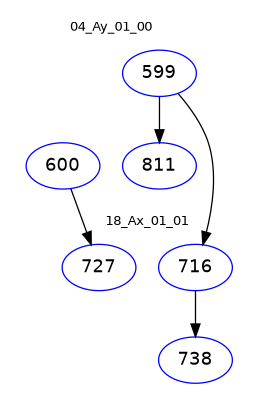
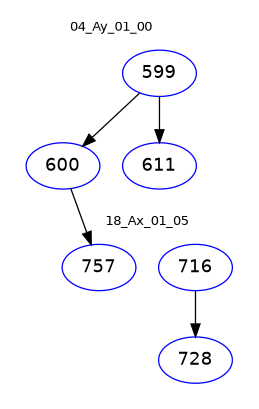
(212, 159) -> (116, 115)
(159, 166) -> (159, 166)
(147, 222) -> (147, 222)
(99, 268) -> (99, 268)
(195, 360) -> (195, 360)
